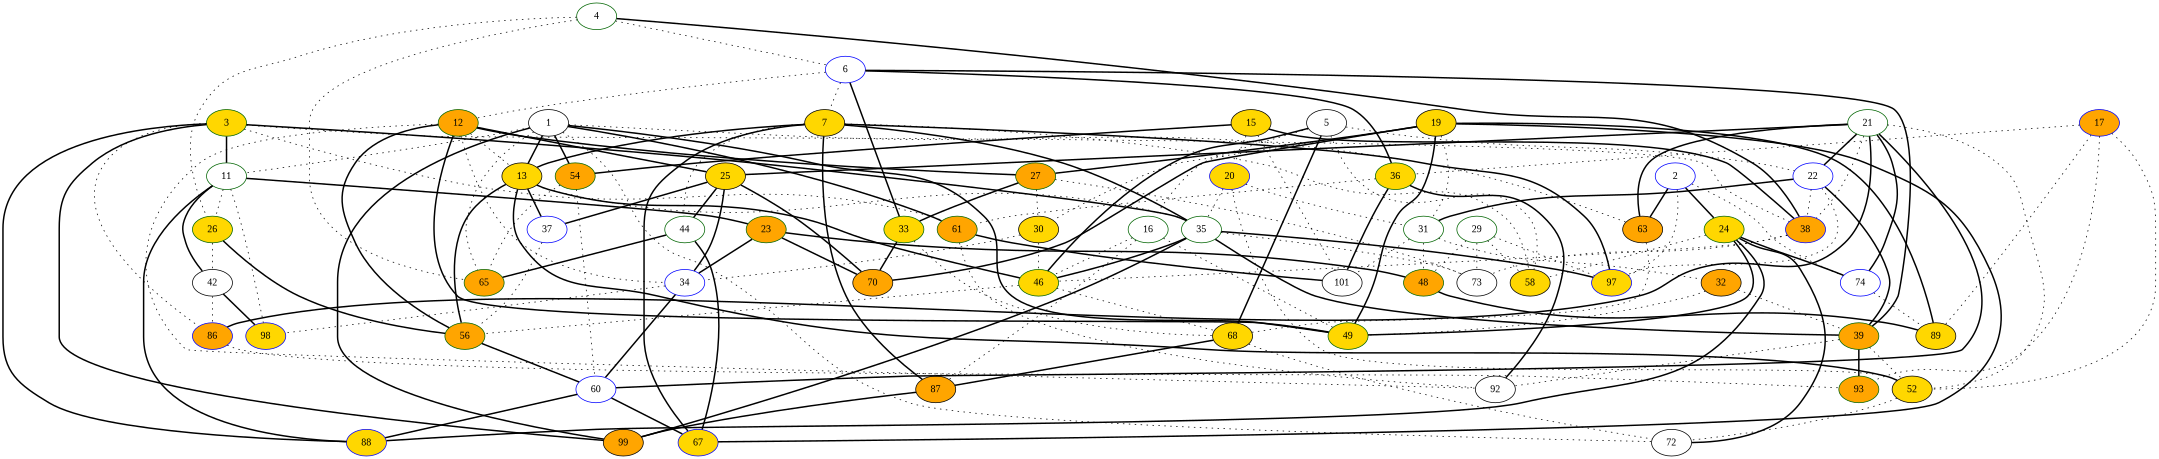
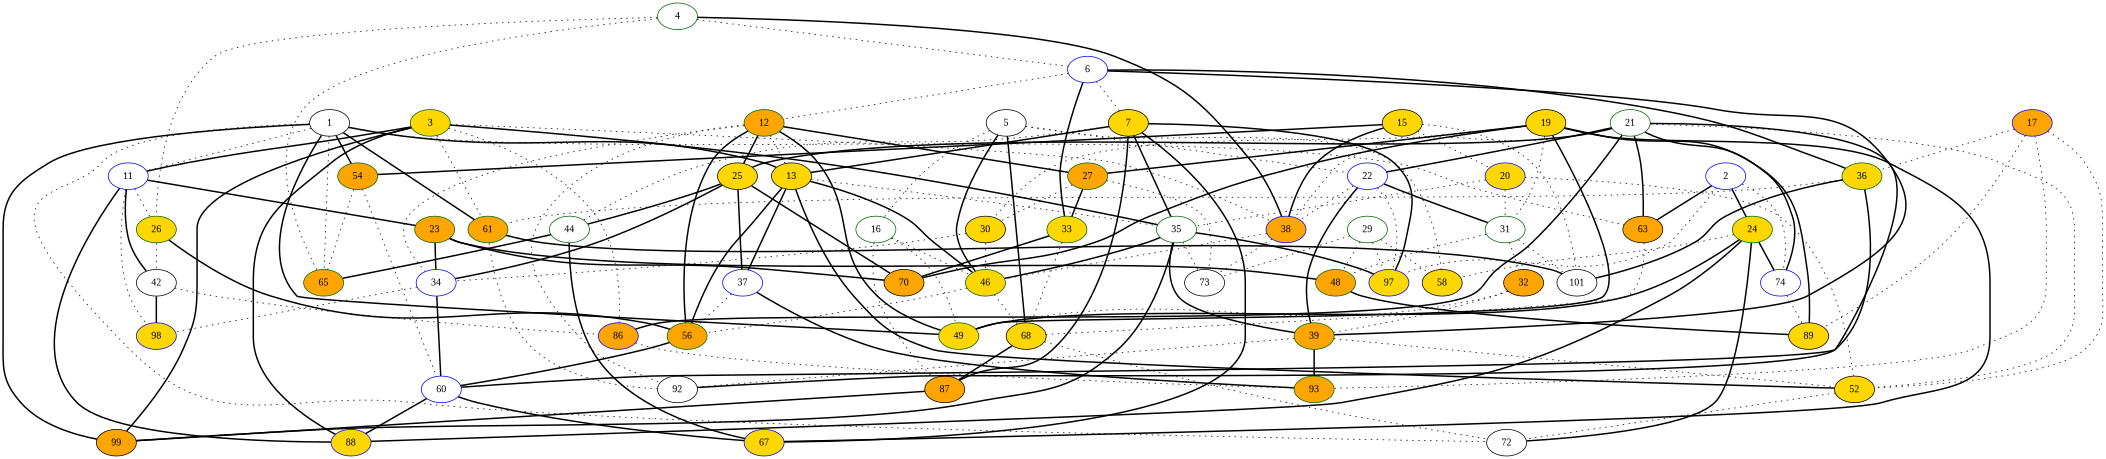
(1173, 149) -> none
(227, 176) -> (128, 176)
none -> (950, 362)
